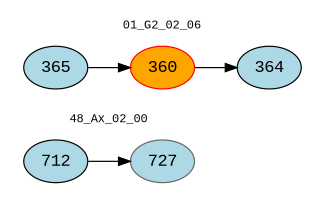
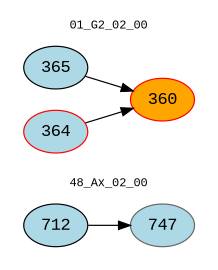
(162, 26) -> (109, 26)
(210, 68) -> (104, 117)
(269, 68) -> (56, 132)
(162, 161) -> (162, 225)
